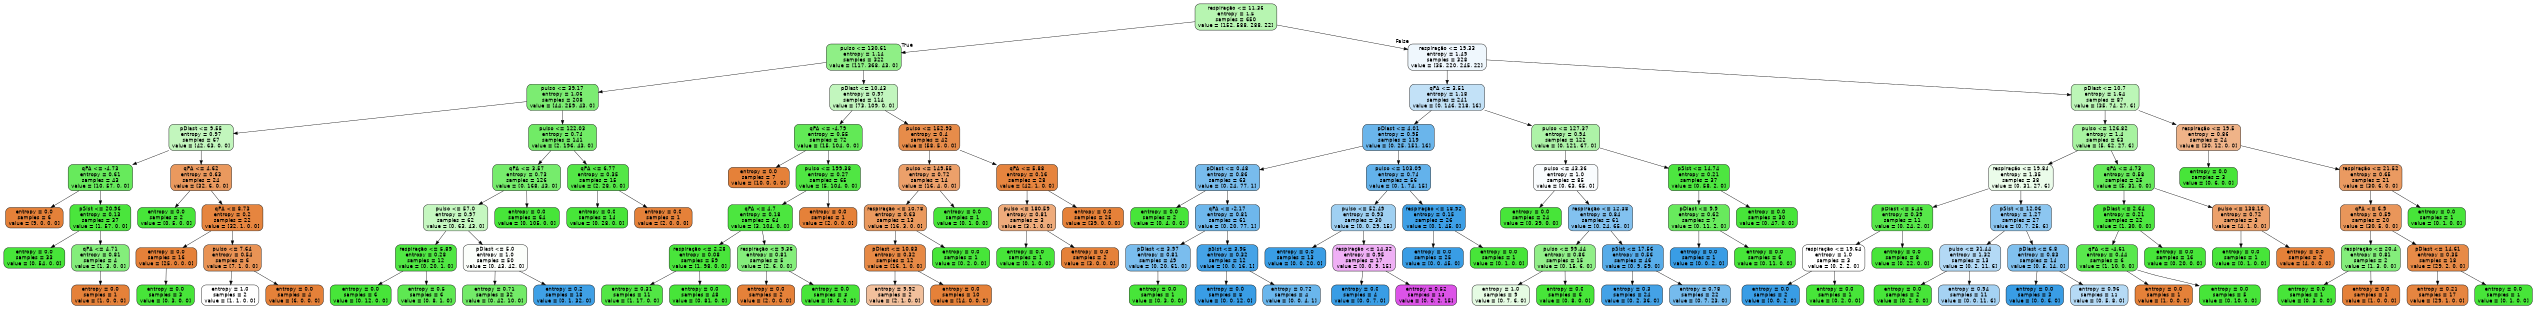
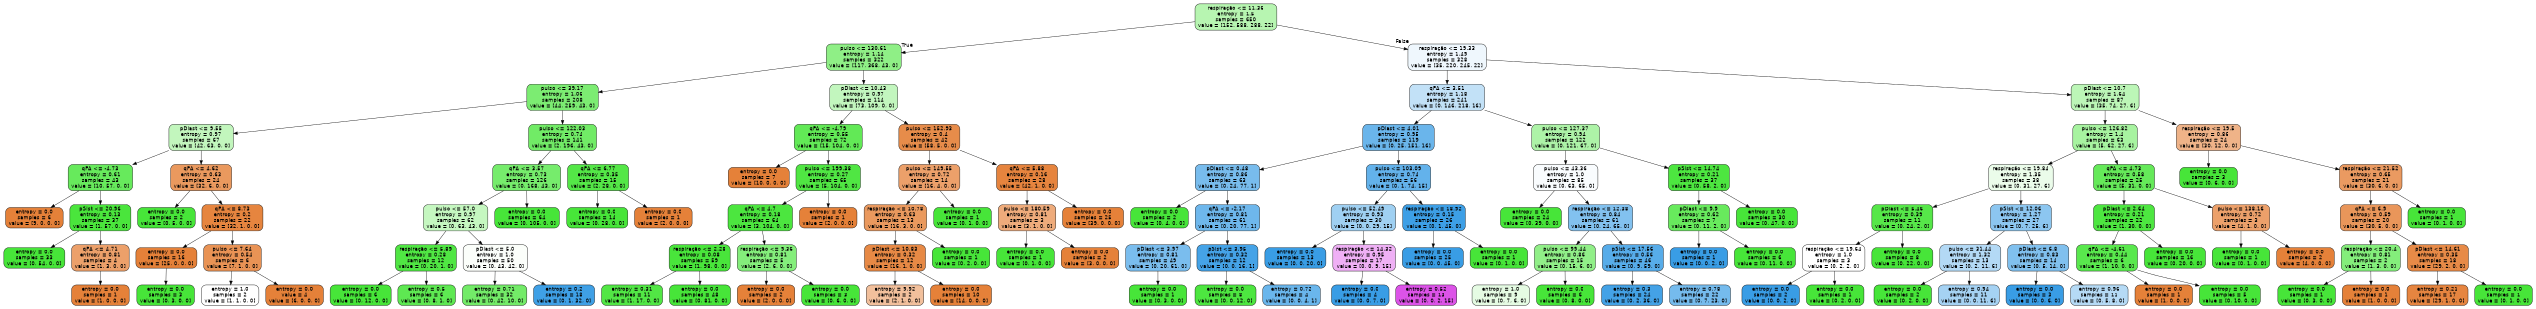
(100, 258) -> (100, 258)
(295, 295) -> (295, 295)
(1226, 295) -> (1226, 295)
